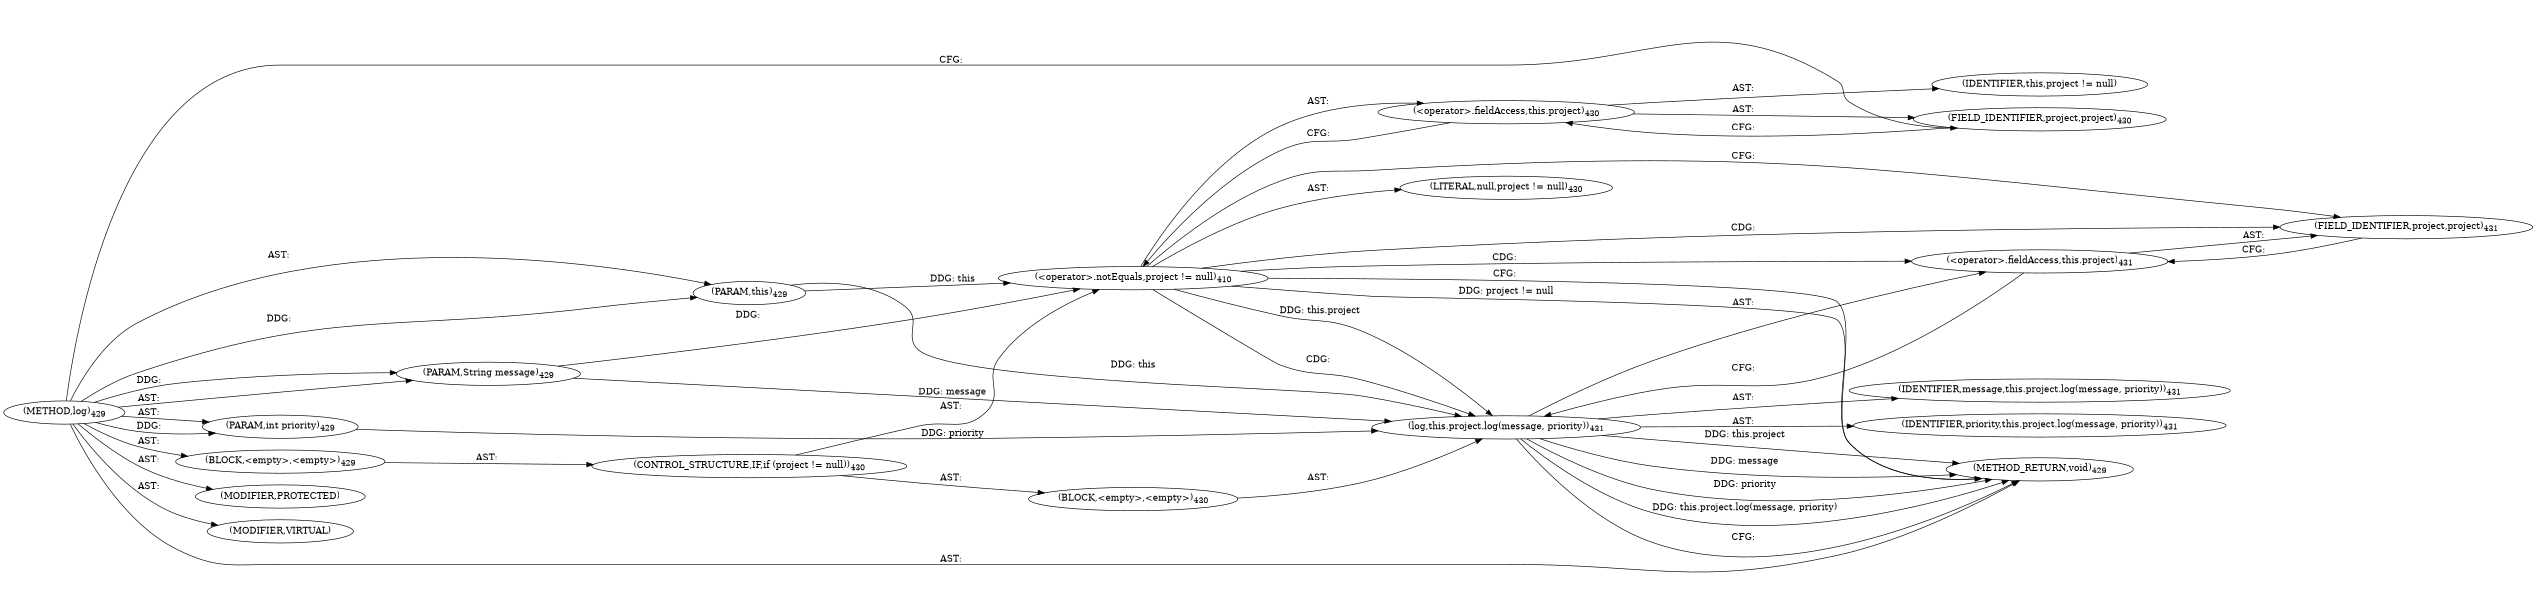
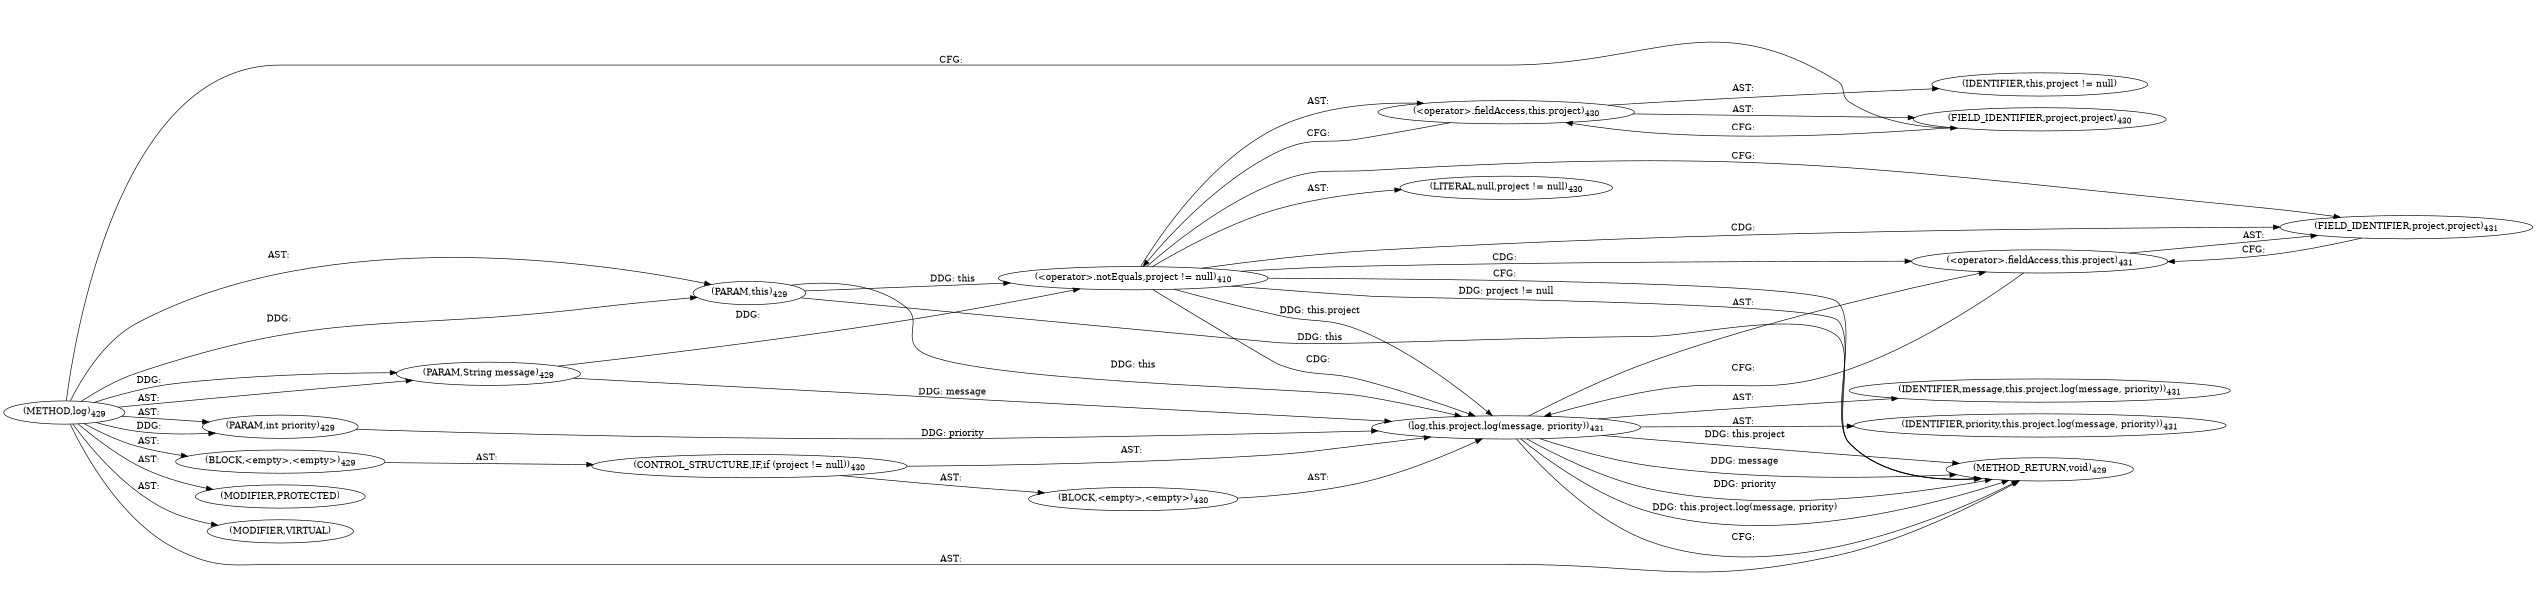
none -> (1441, 341)
(977, 419) -> (1166, 460)
